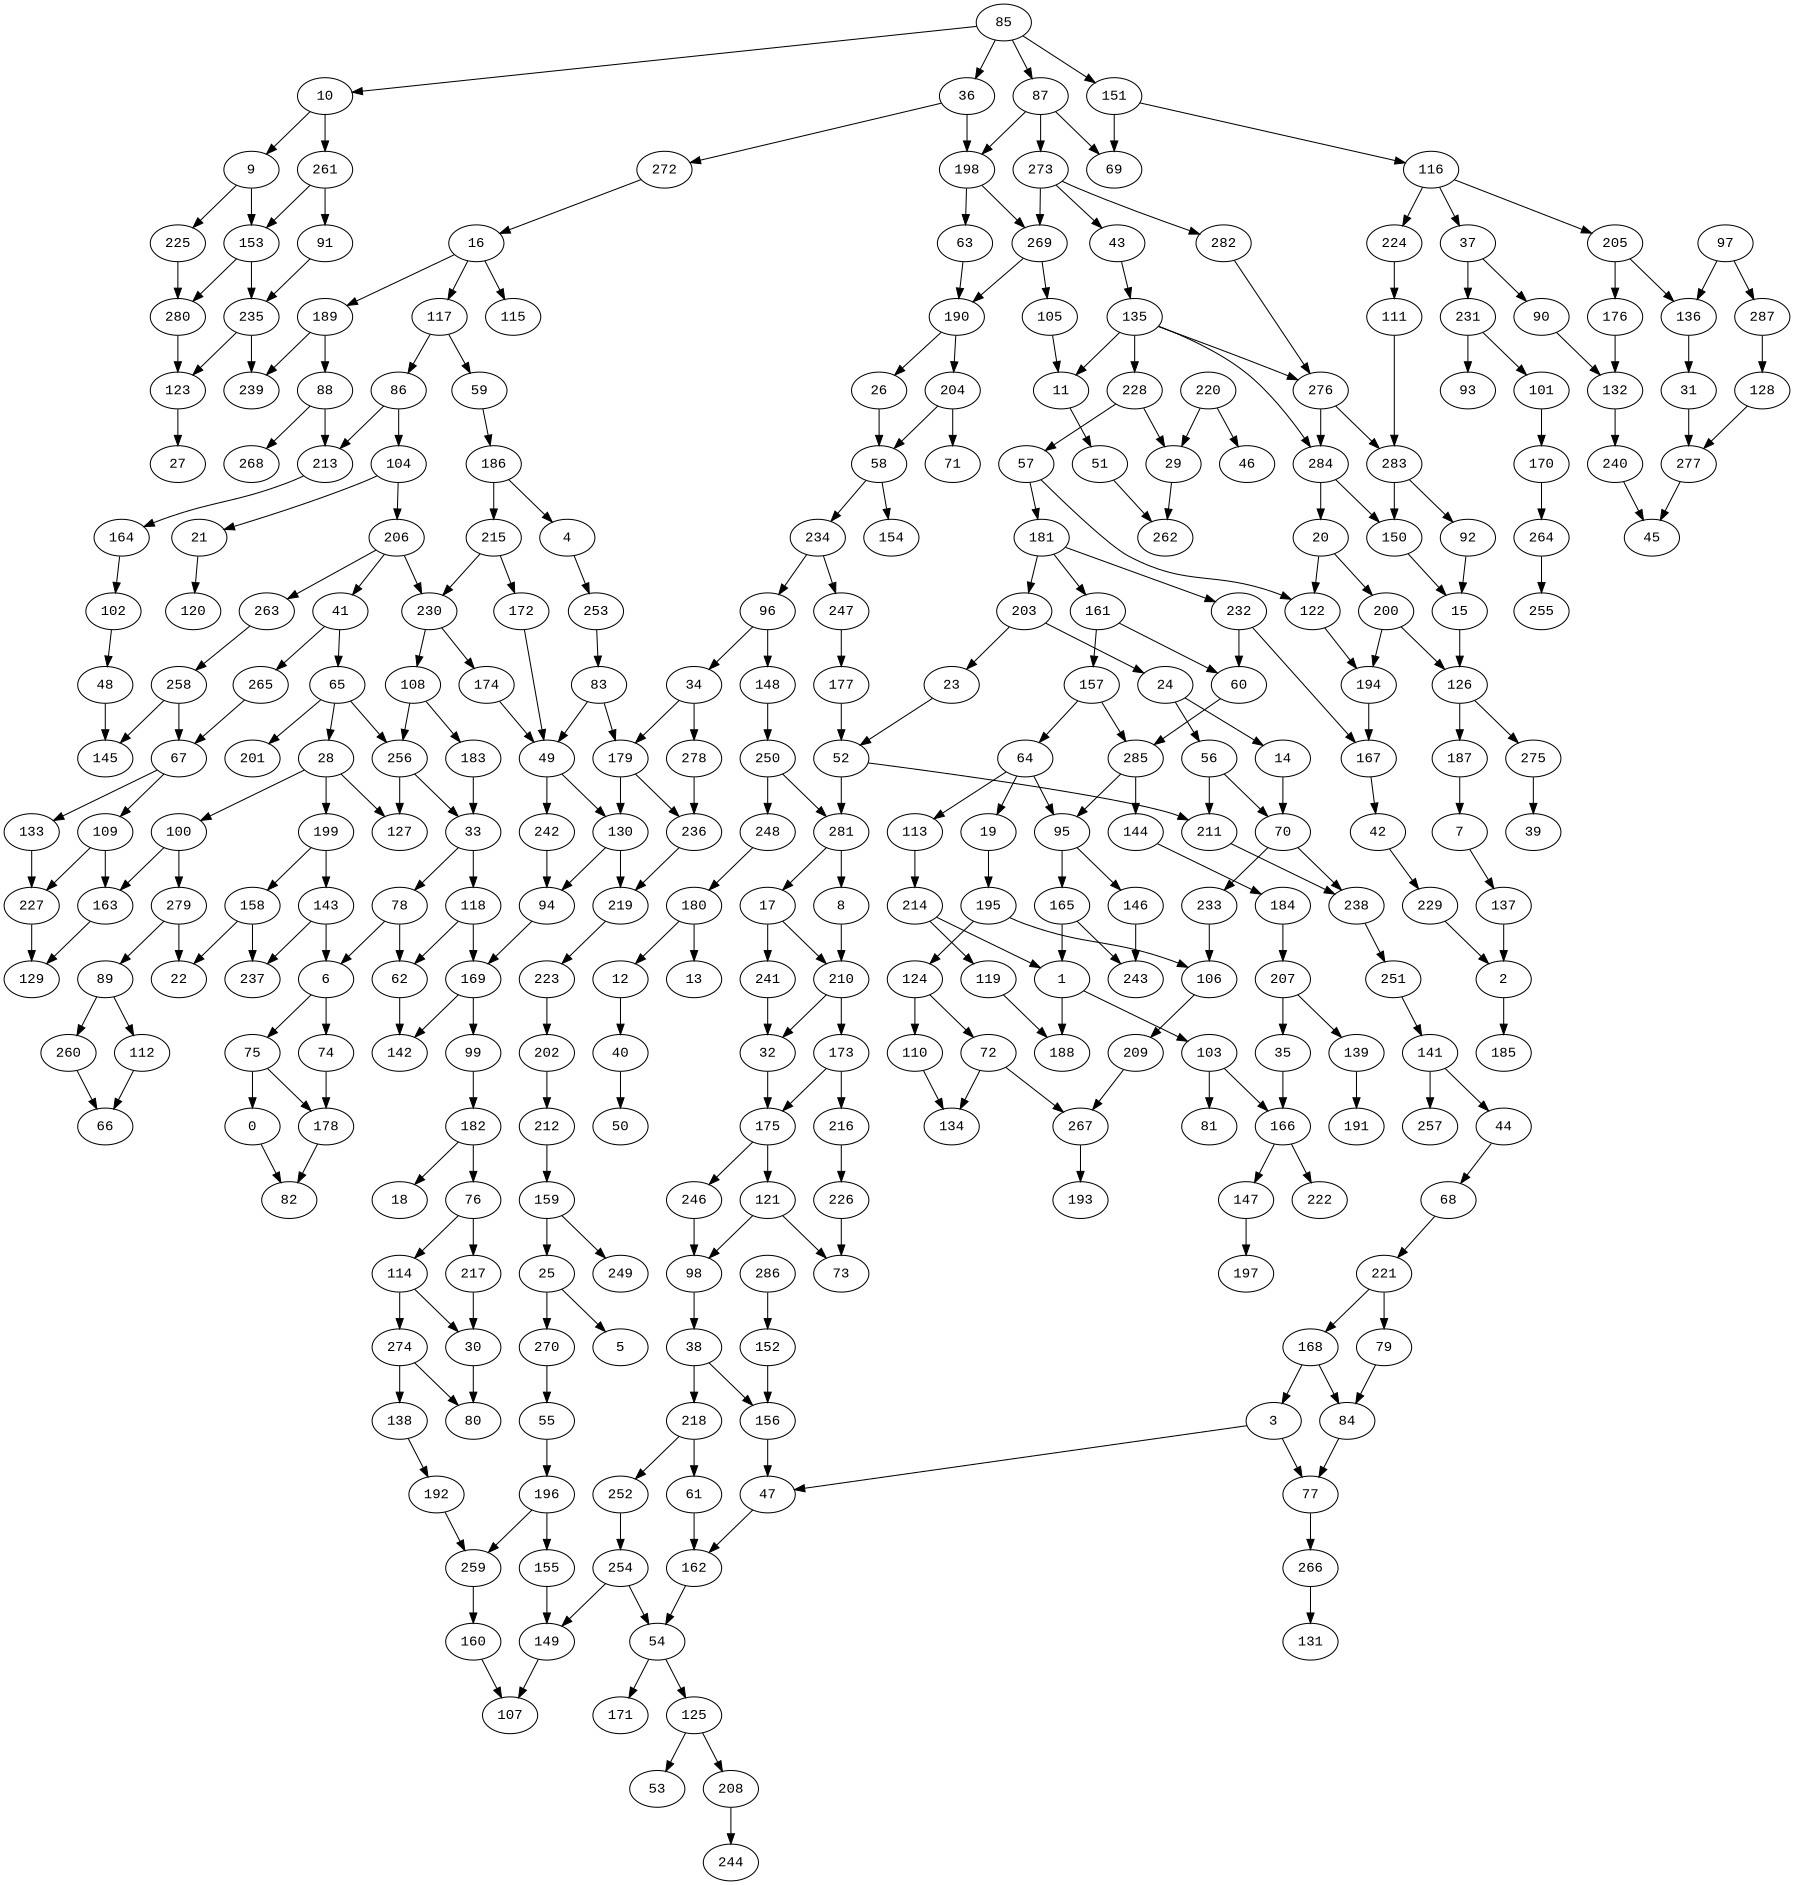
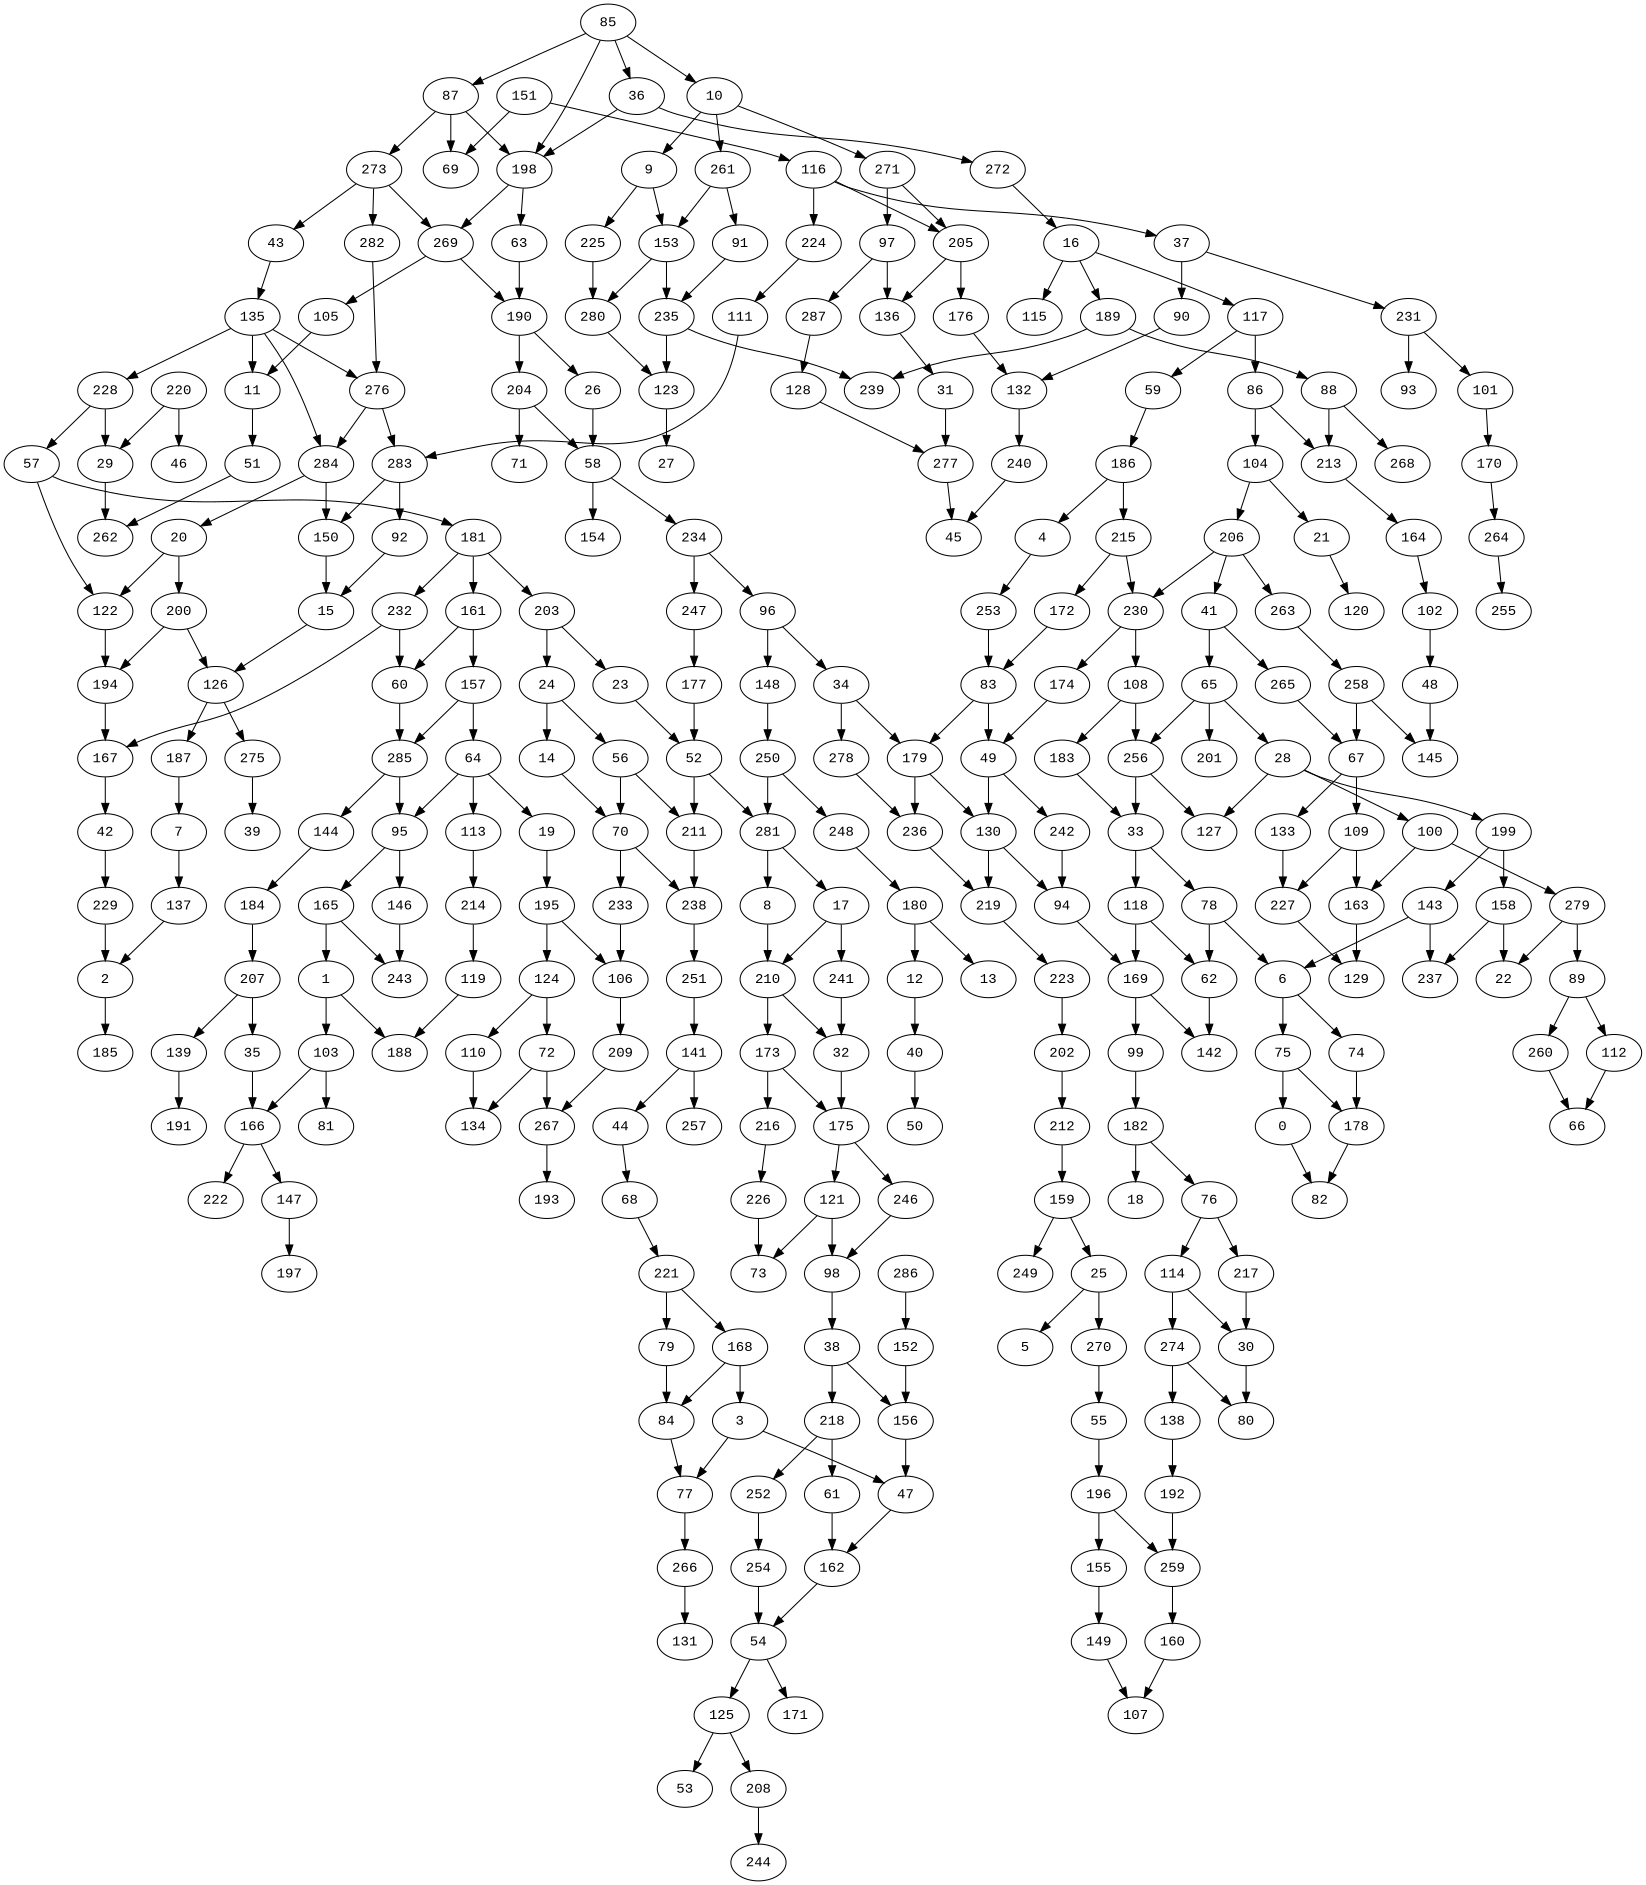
(1055, 57) -> (573, 93)
none -> (887, 170)
(533, 680) -> (1029, 644)
(984, 940) -> none
(587, 1601) -> none
